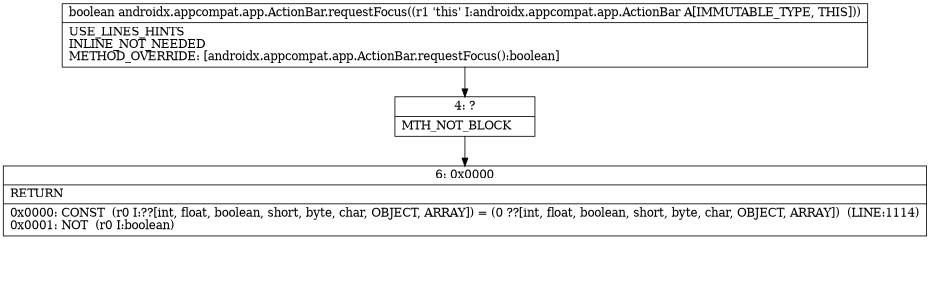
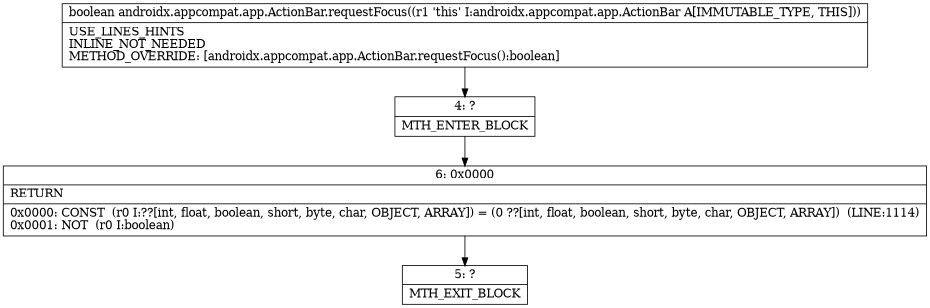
(456, 126) -> (465, 126)
none -> (465, 285)
